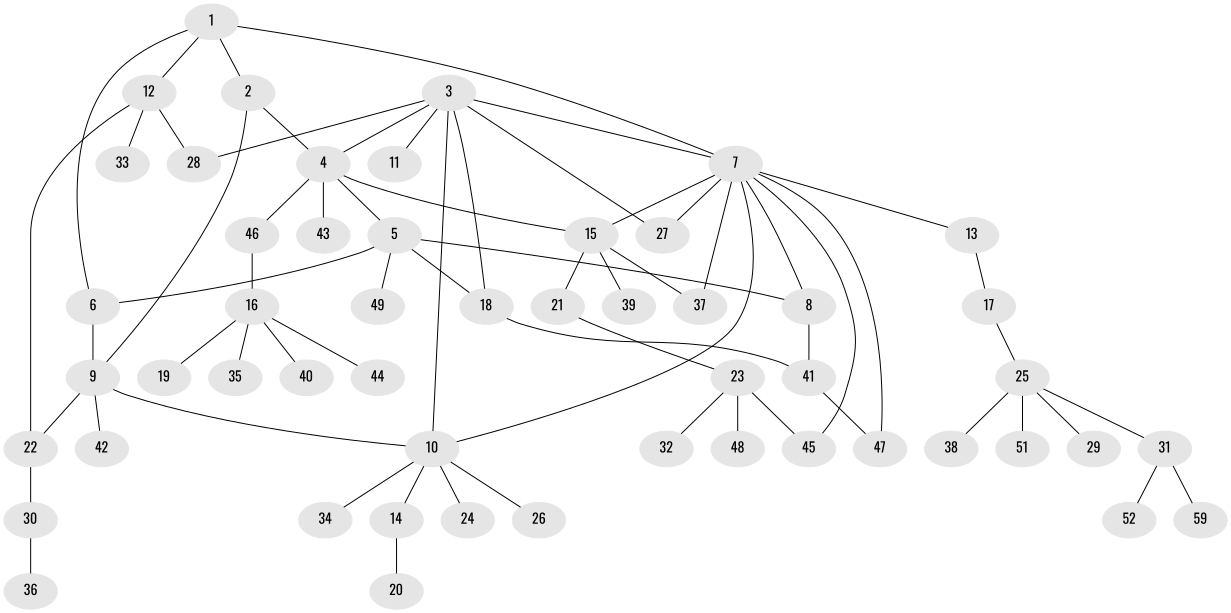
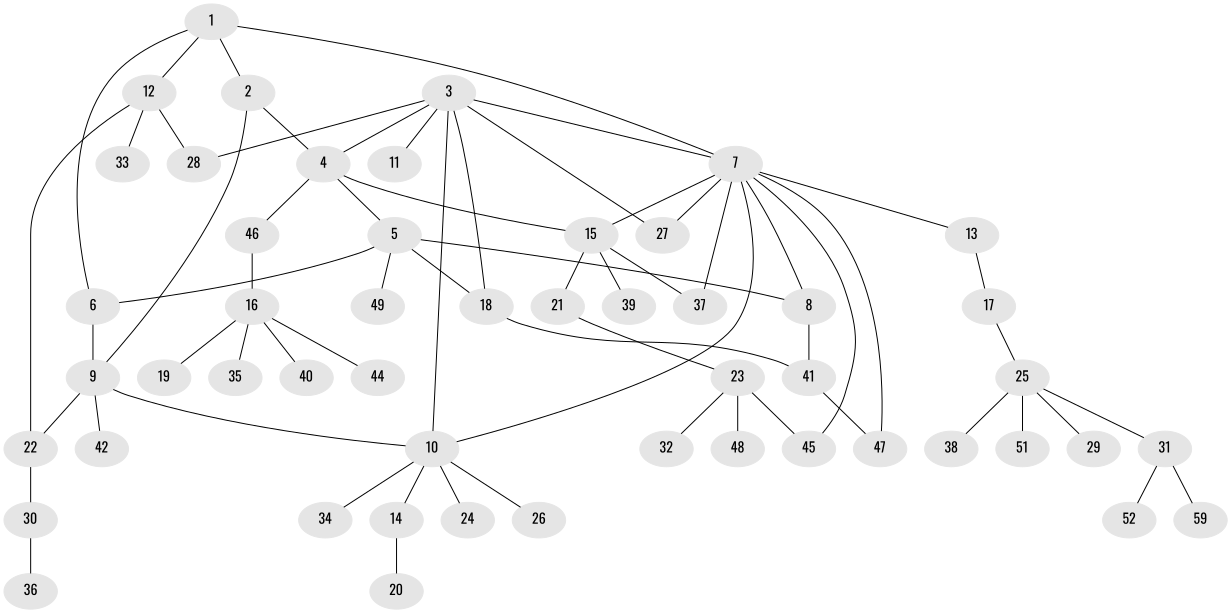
(323, 235) -> none
